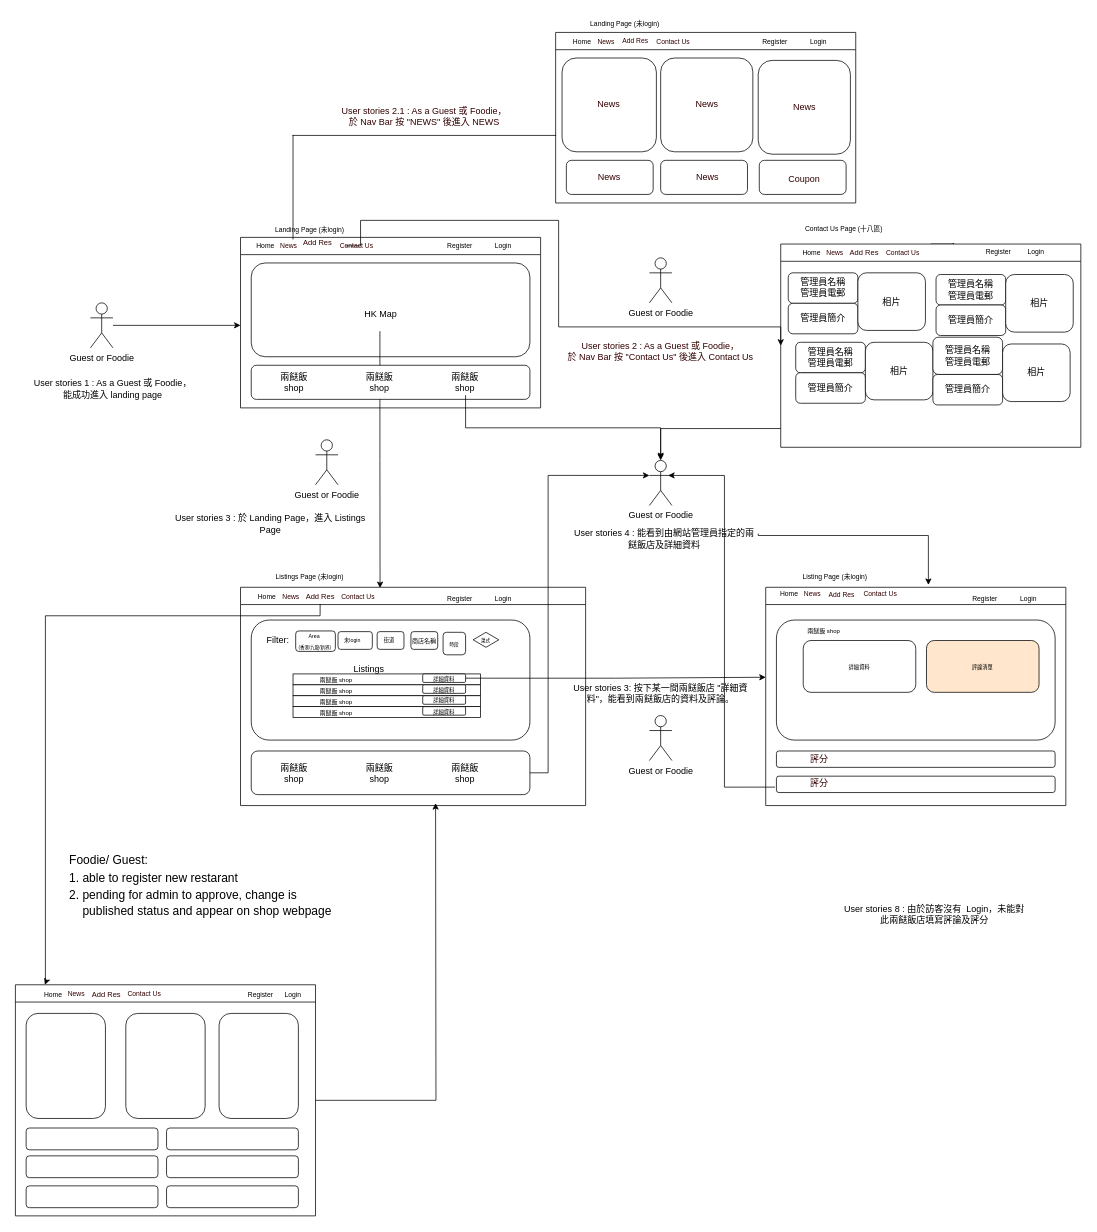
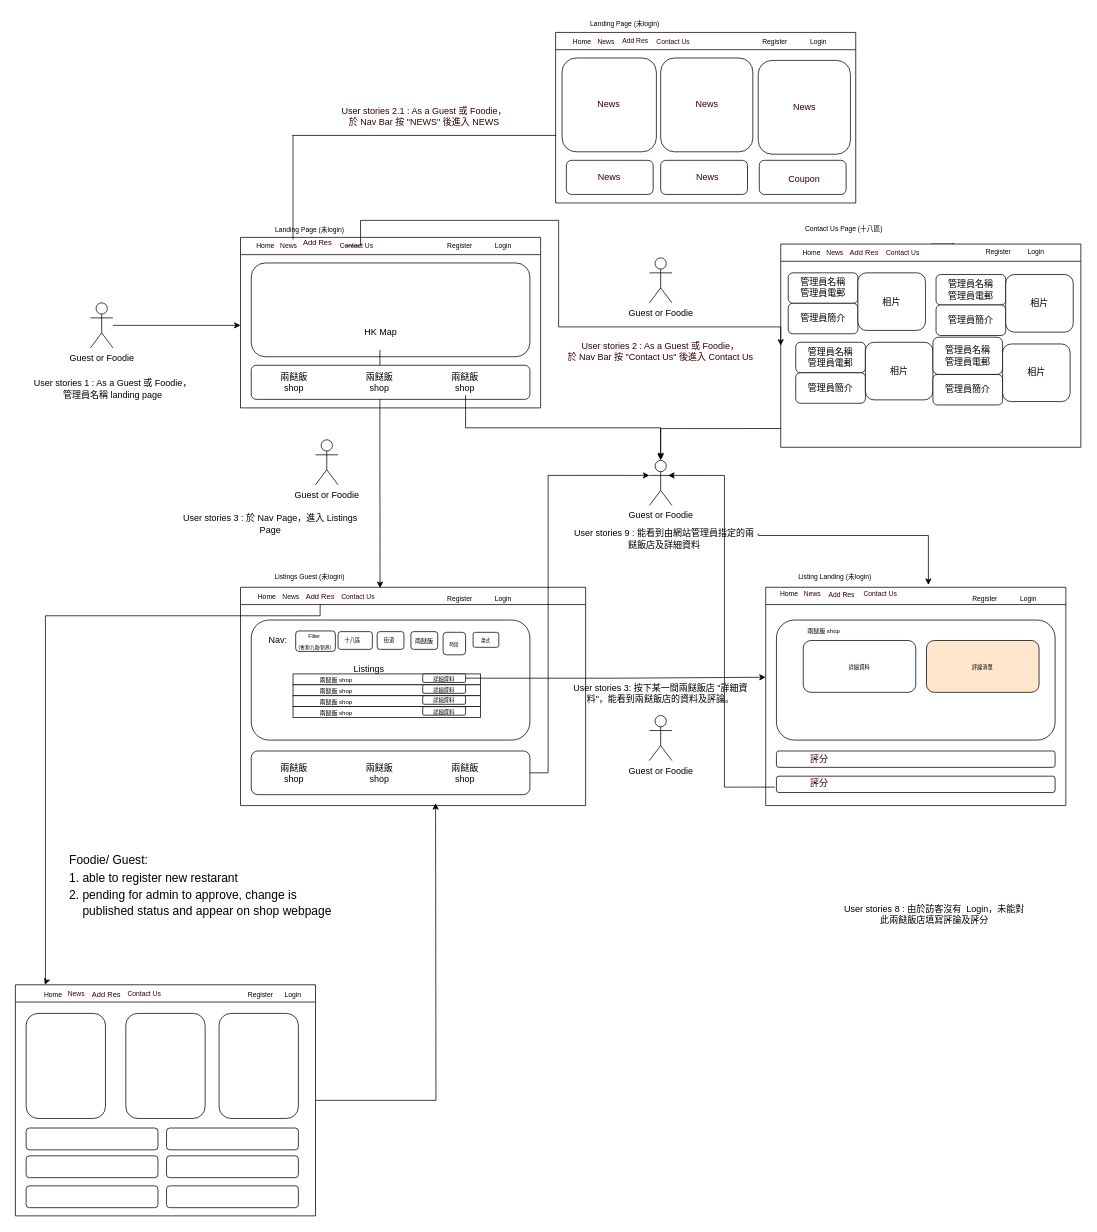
(380, 314) -> (380, 333)
(113, 389) -> (113, 389)
(270, 524) -> (270, 524)
(664, 539) -> (664, 539)
(310, 576) -> (310, 576)
(835, 576) -> (835, 576)
(353, 639) -> (353, 639)
(278, 640) -> (278, 640)
(315, 640) -> (315, 640)
(424, 640) -> (424, 640)
(486, 640) -> (486, 640)
